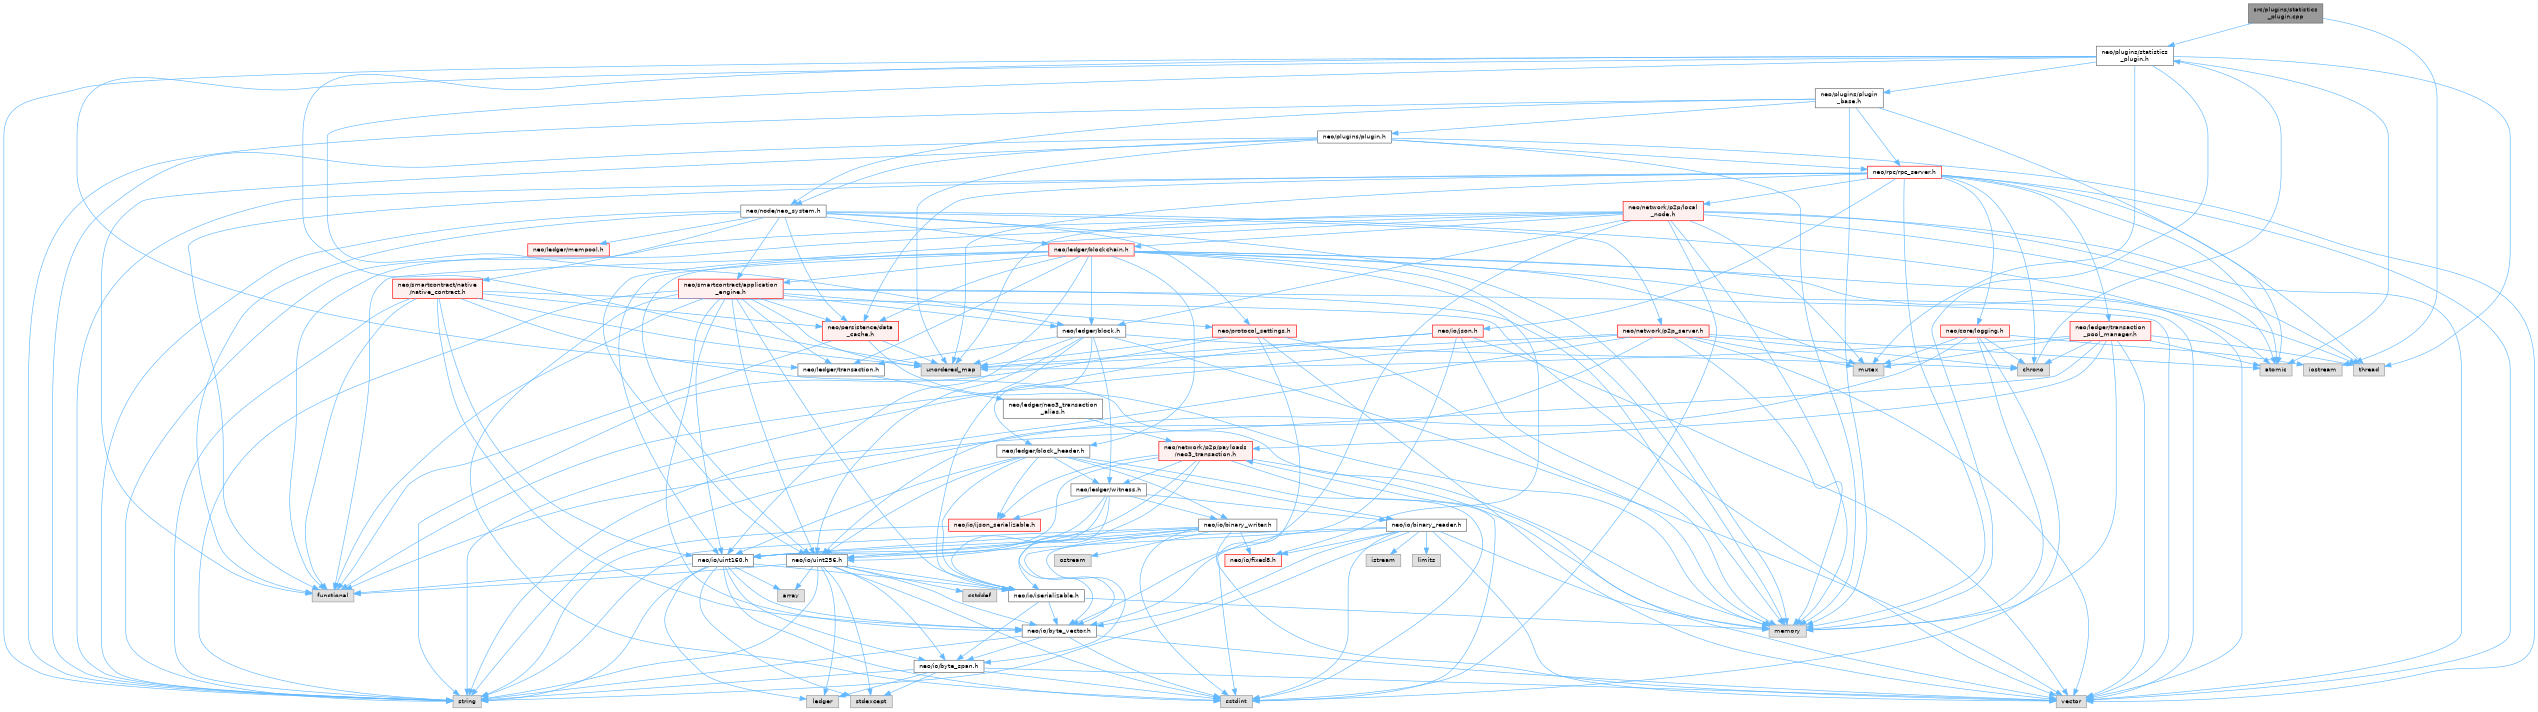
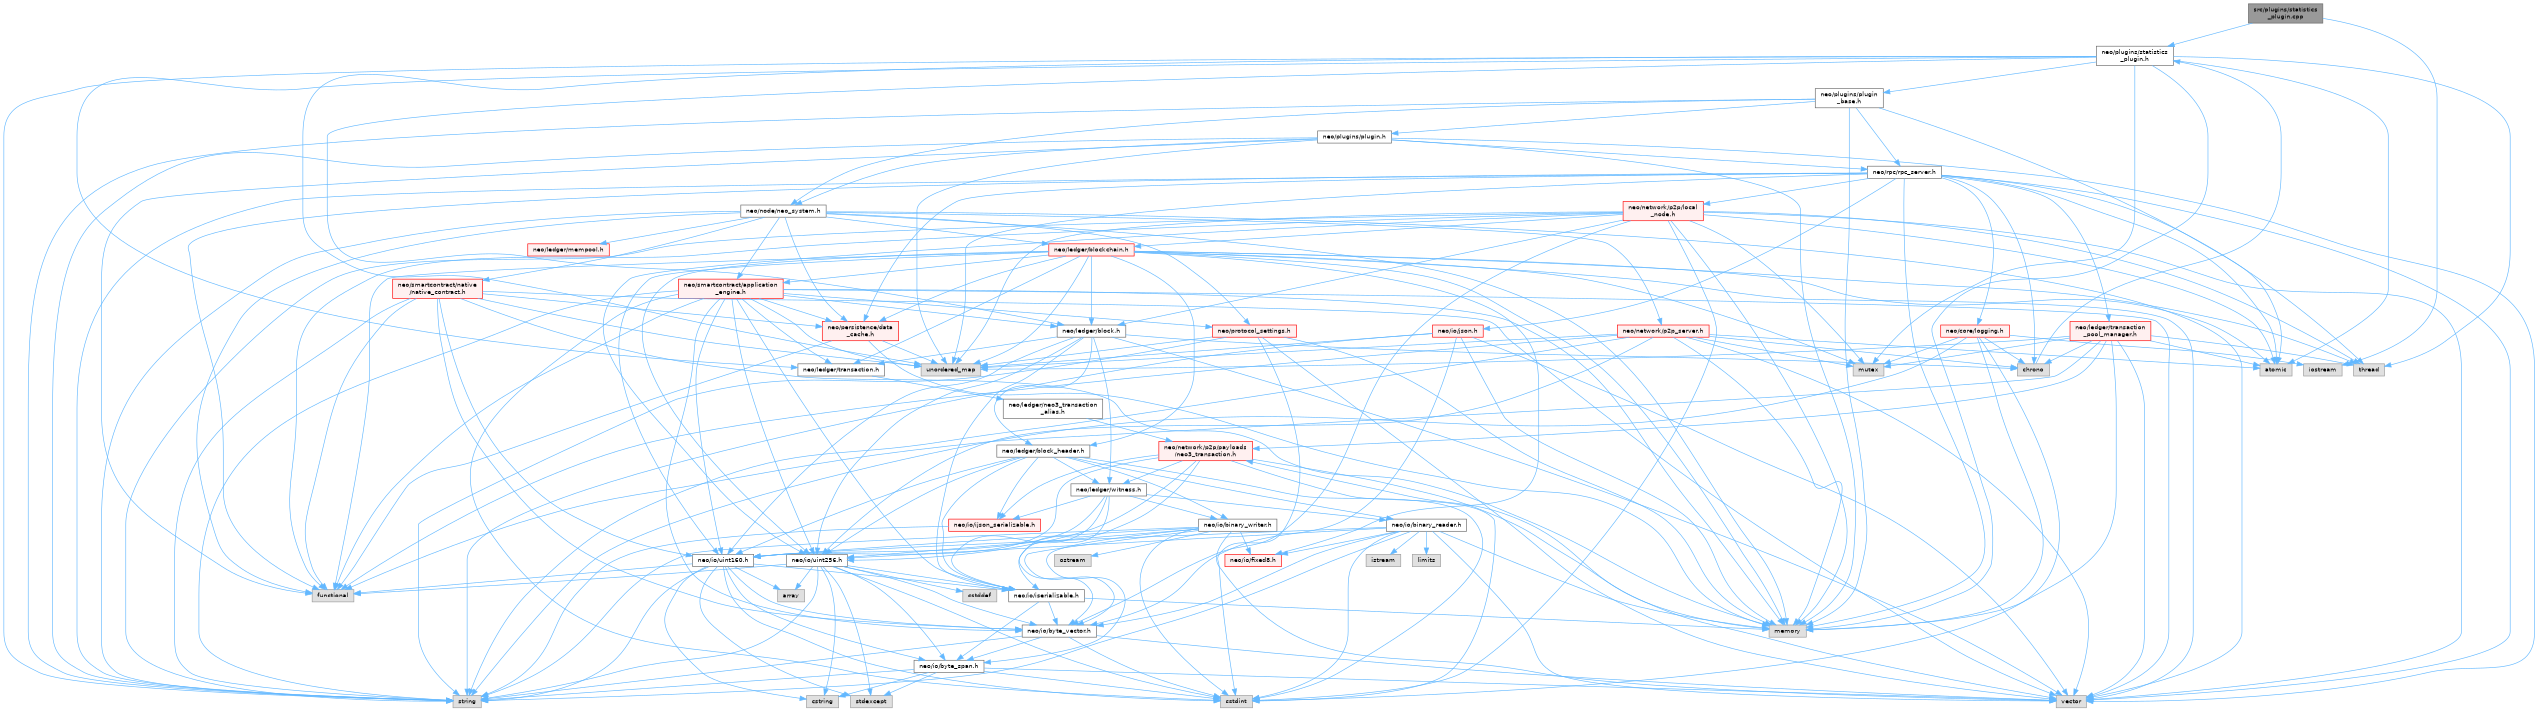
(1904, 172) -> (1904, 172)
(823, 702) -> (823, 702)
